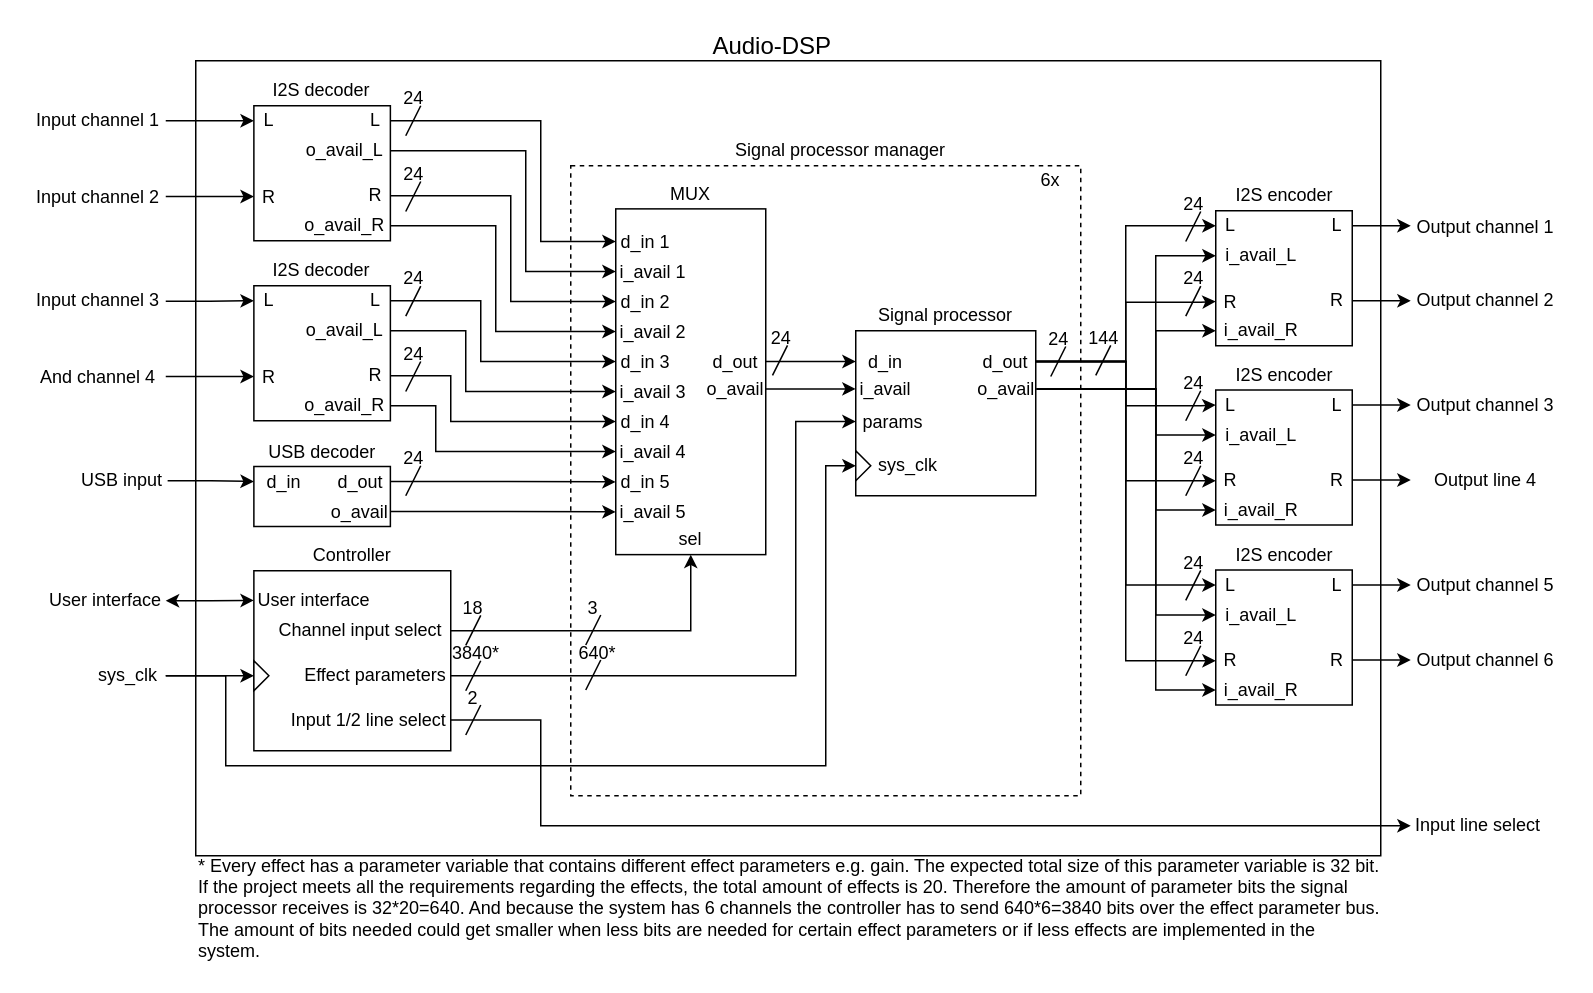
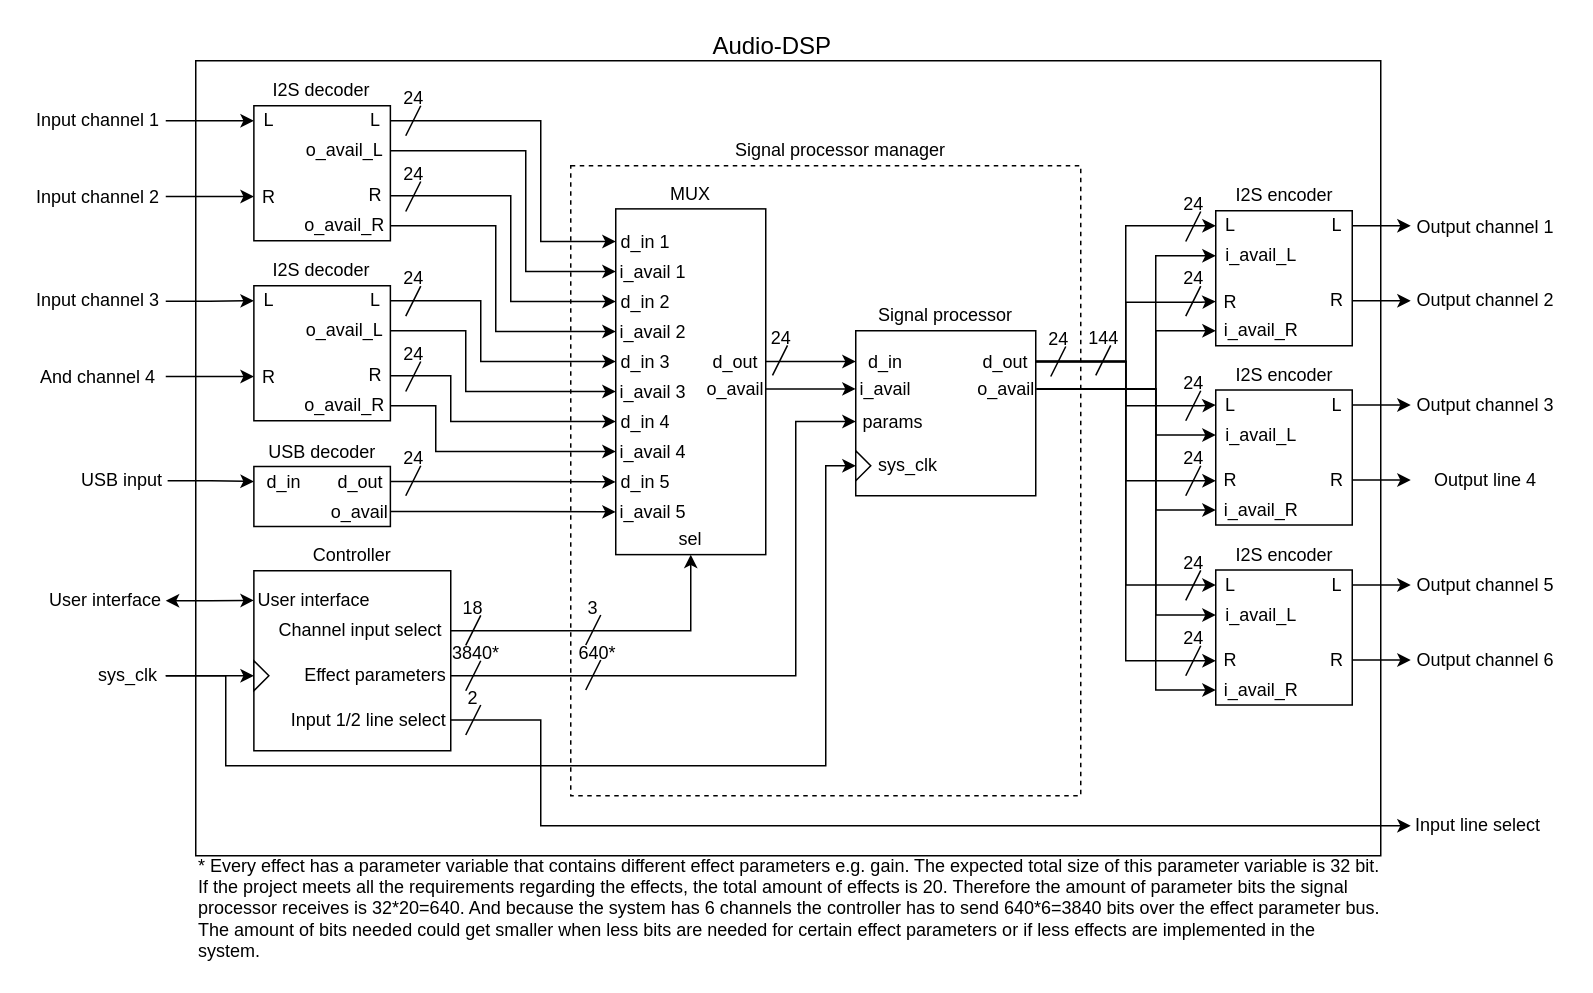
(1051, 181) -> none
